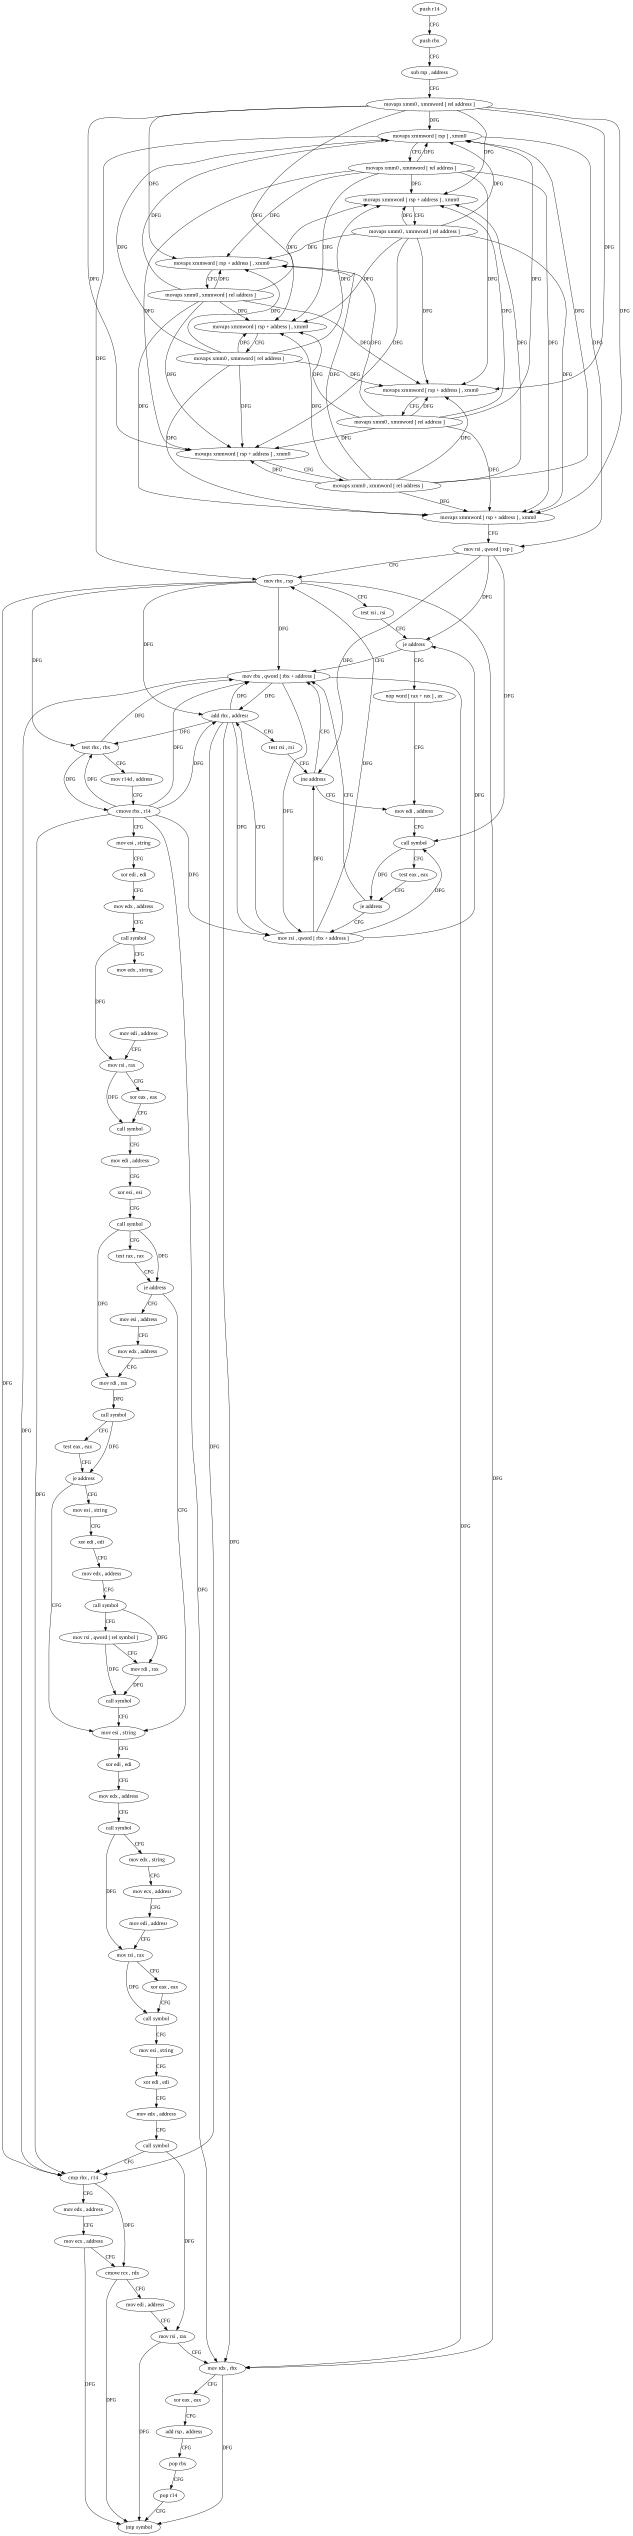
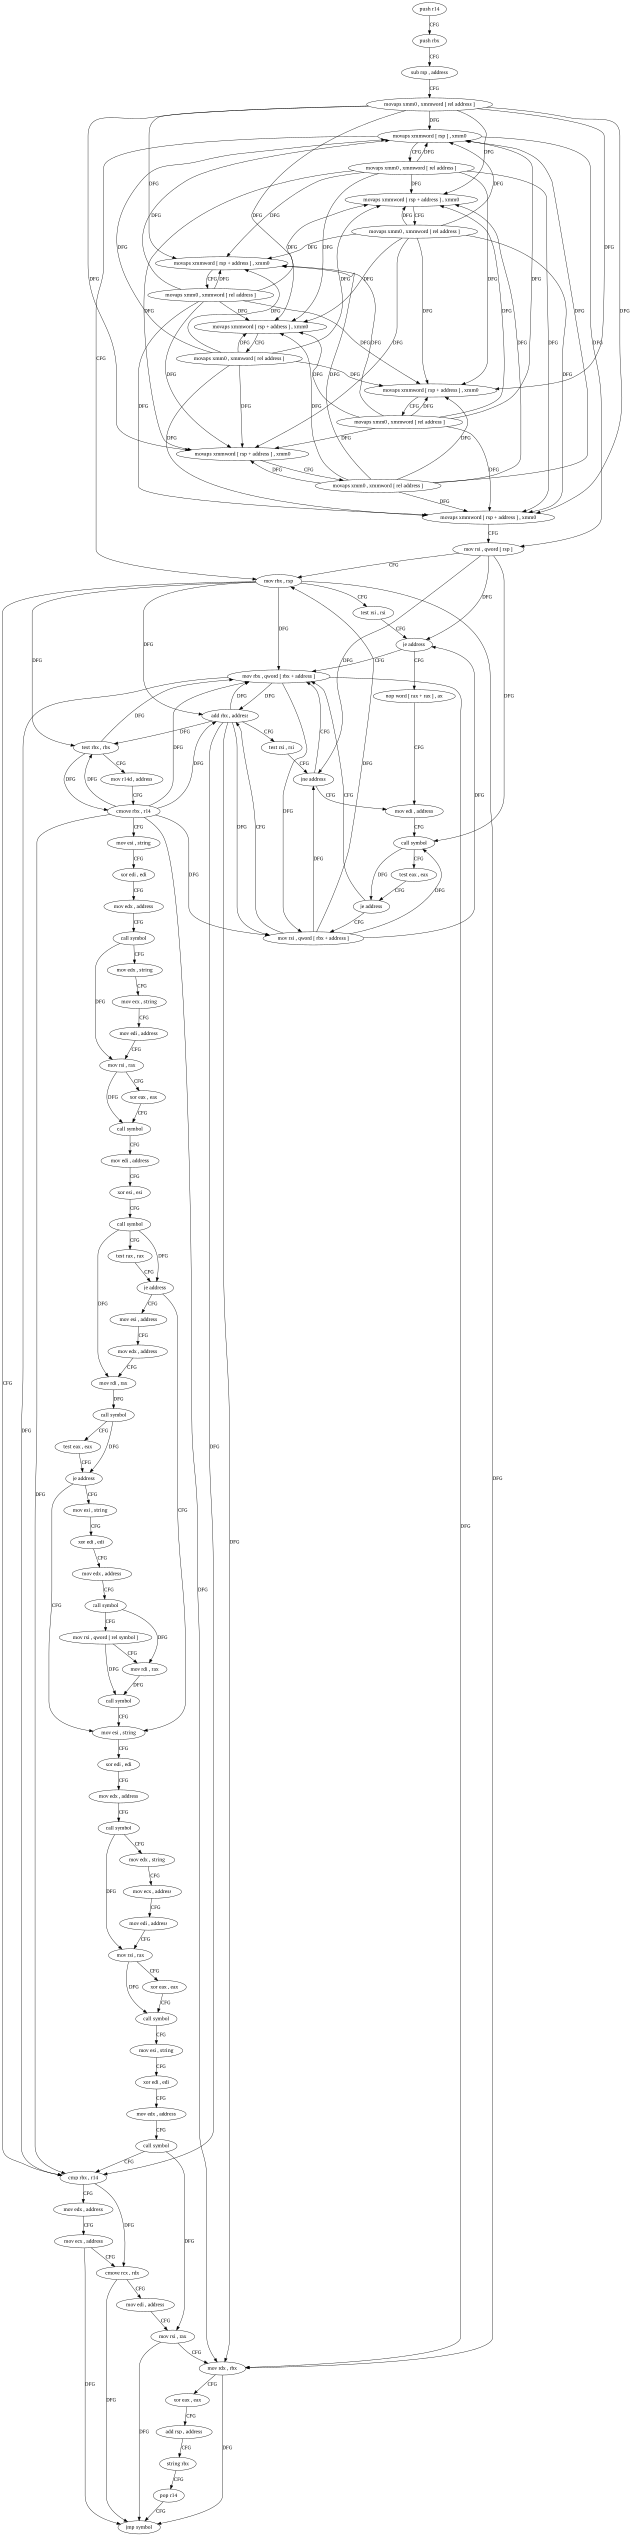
(101, 359) -> (101, 359)
none -> (139, 1002)
(8, 1383) -> (8, 1383)
(178, 2464) -> (178, 2464)
